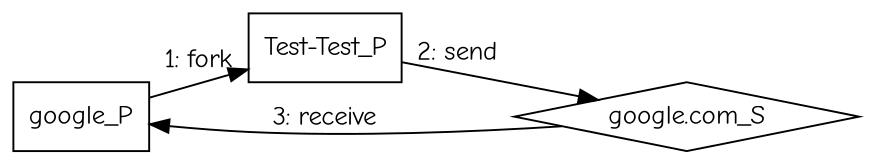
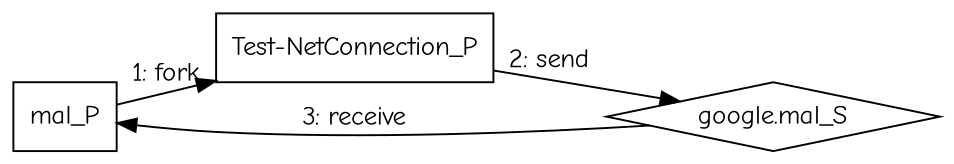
(325, 48) -> (355, 48)
(81, 117) -> (65, 117)
(687, 117) -> (773, 117)
